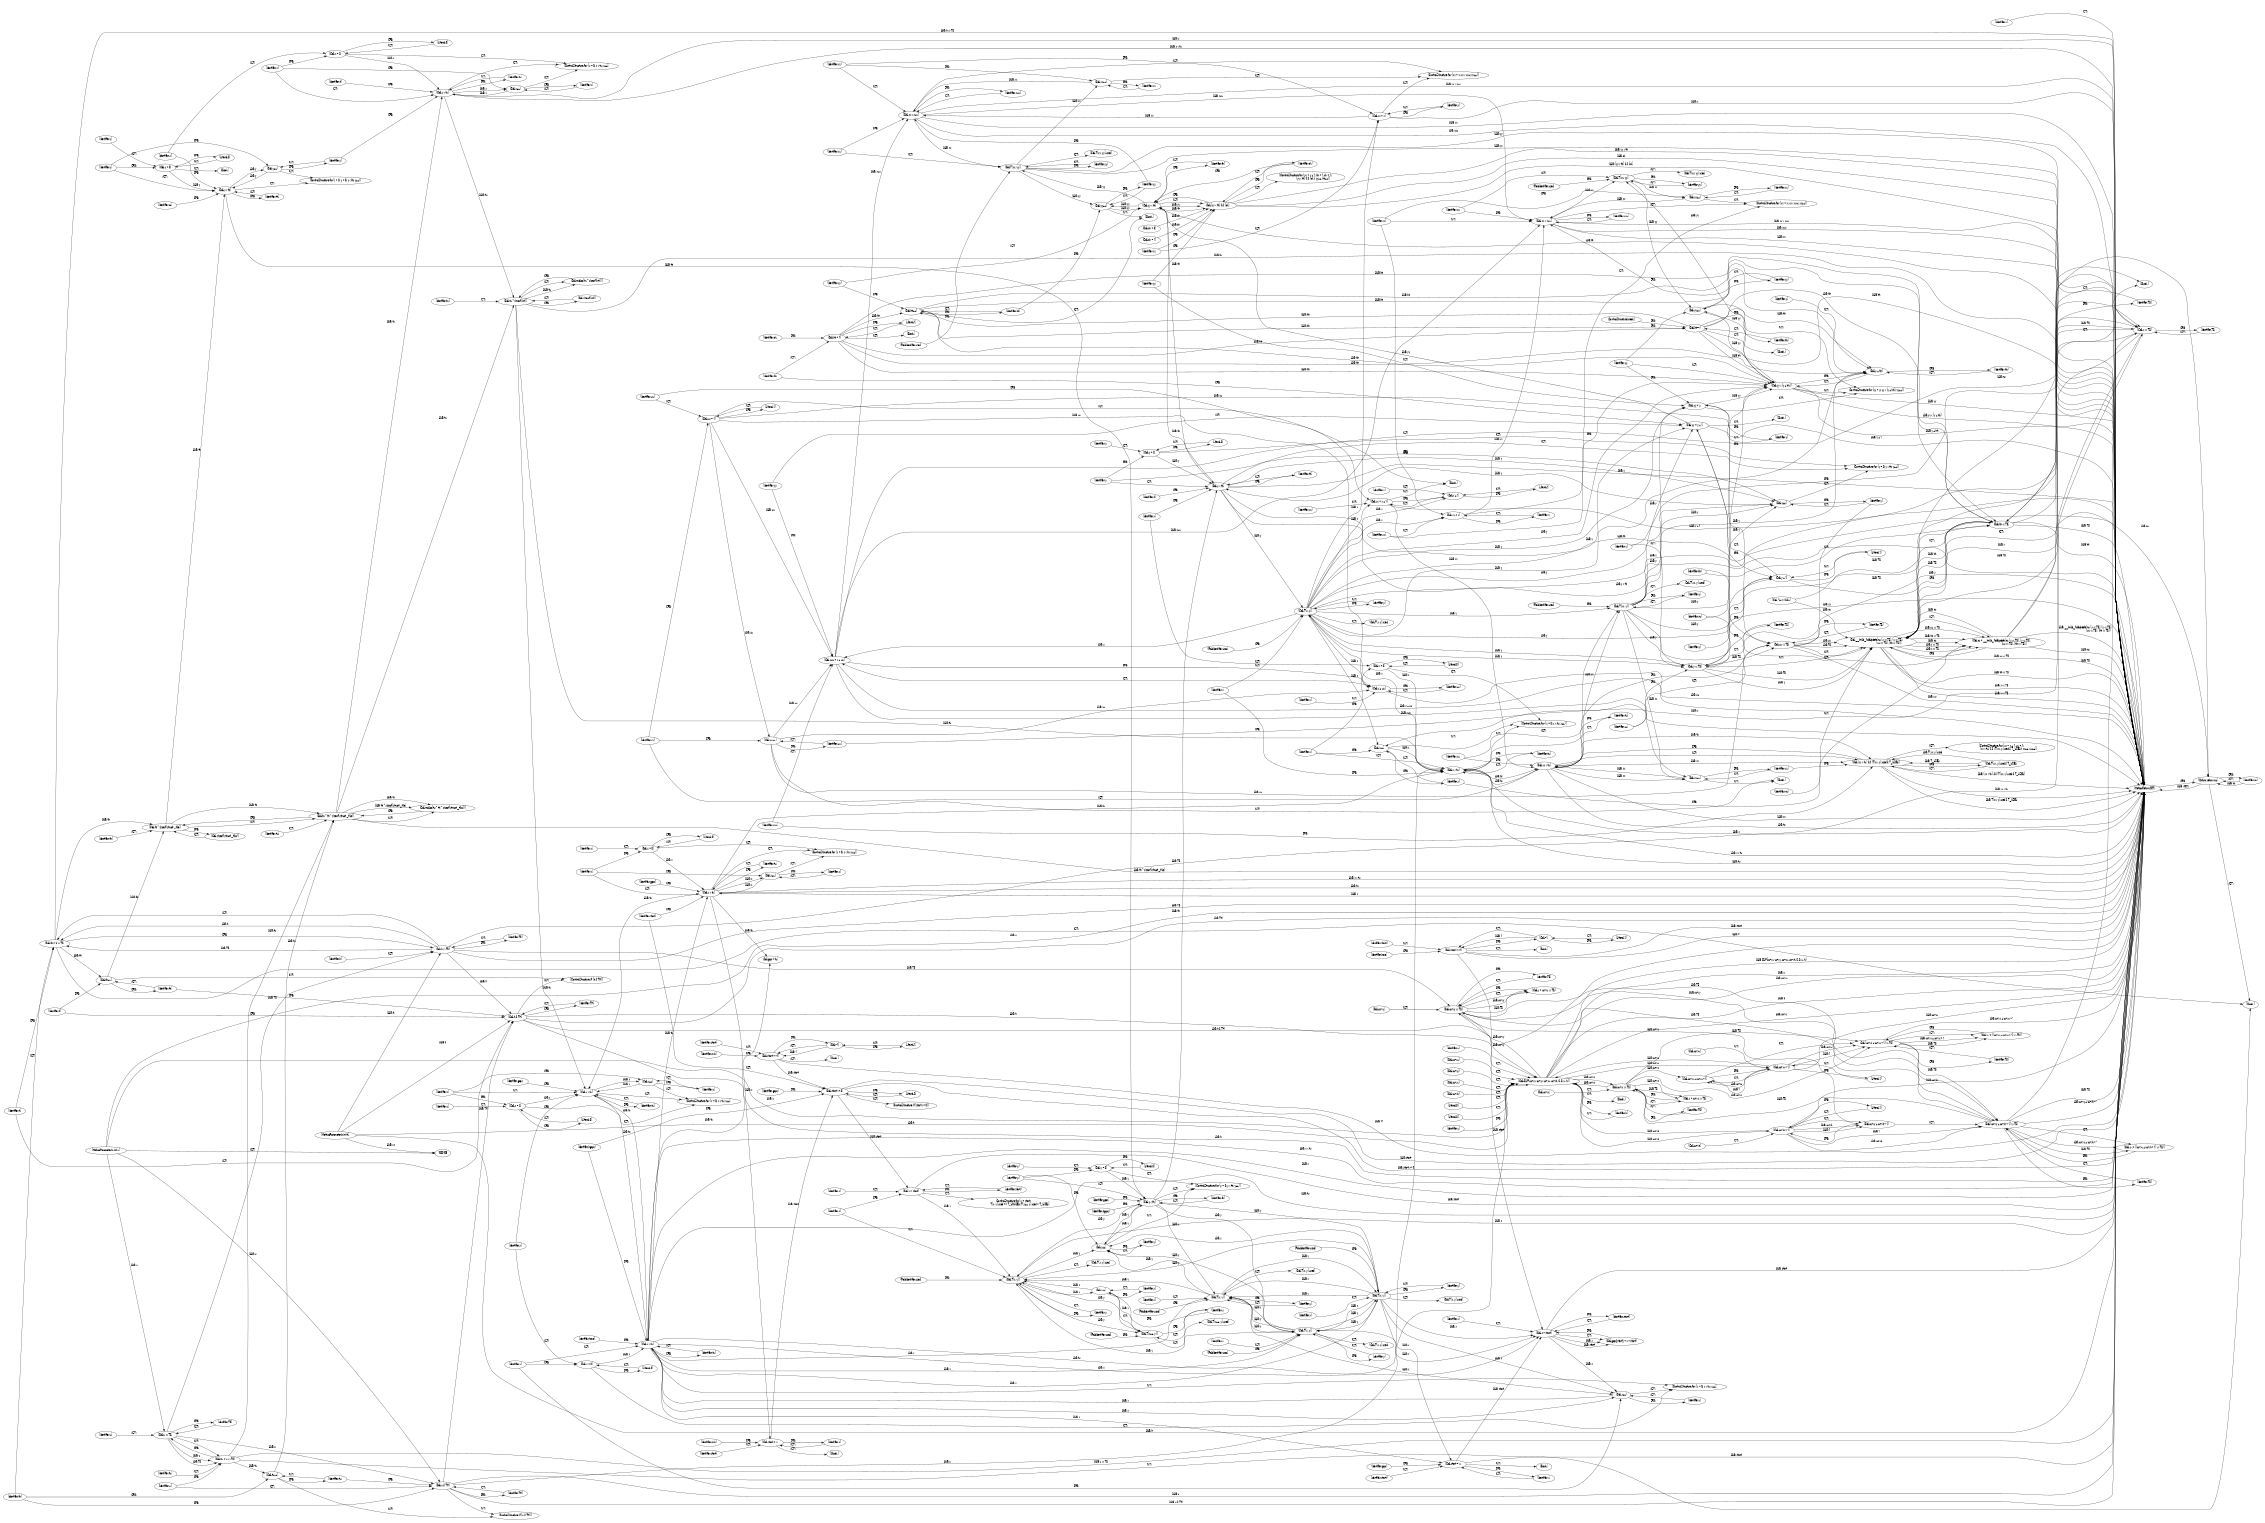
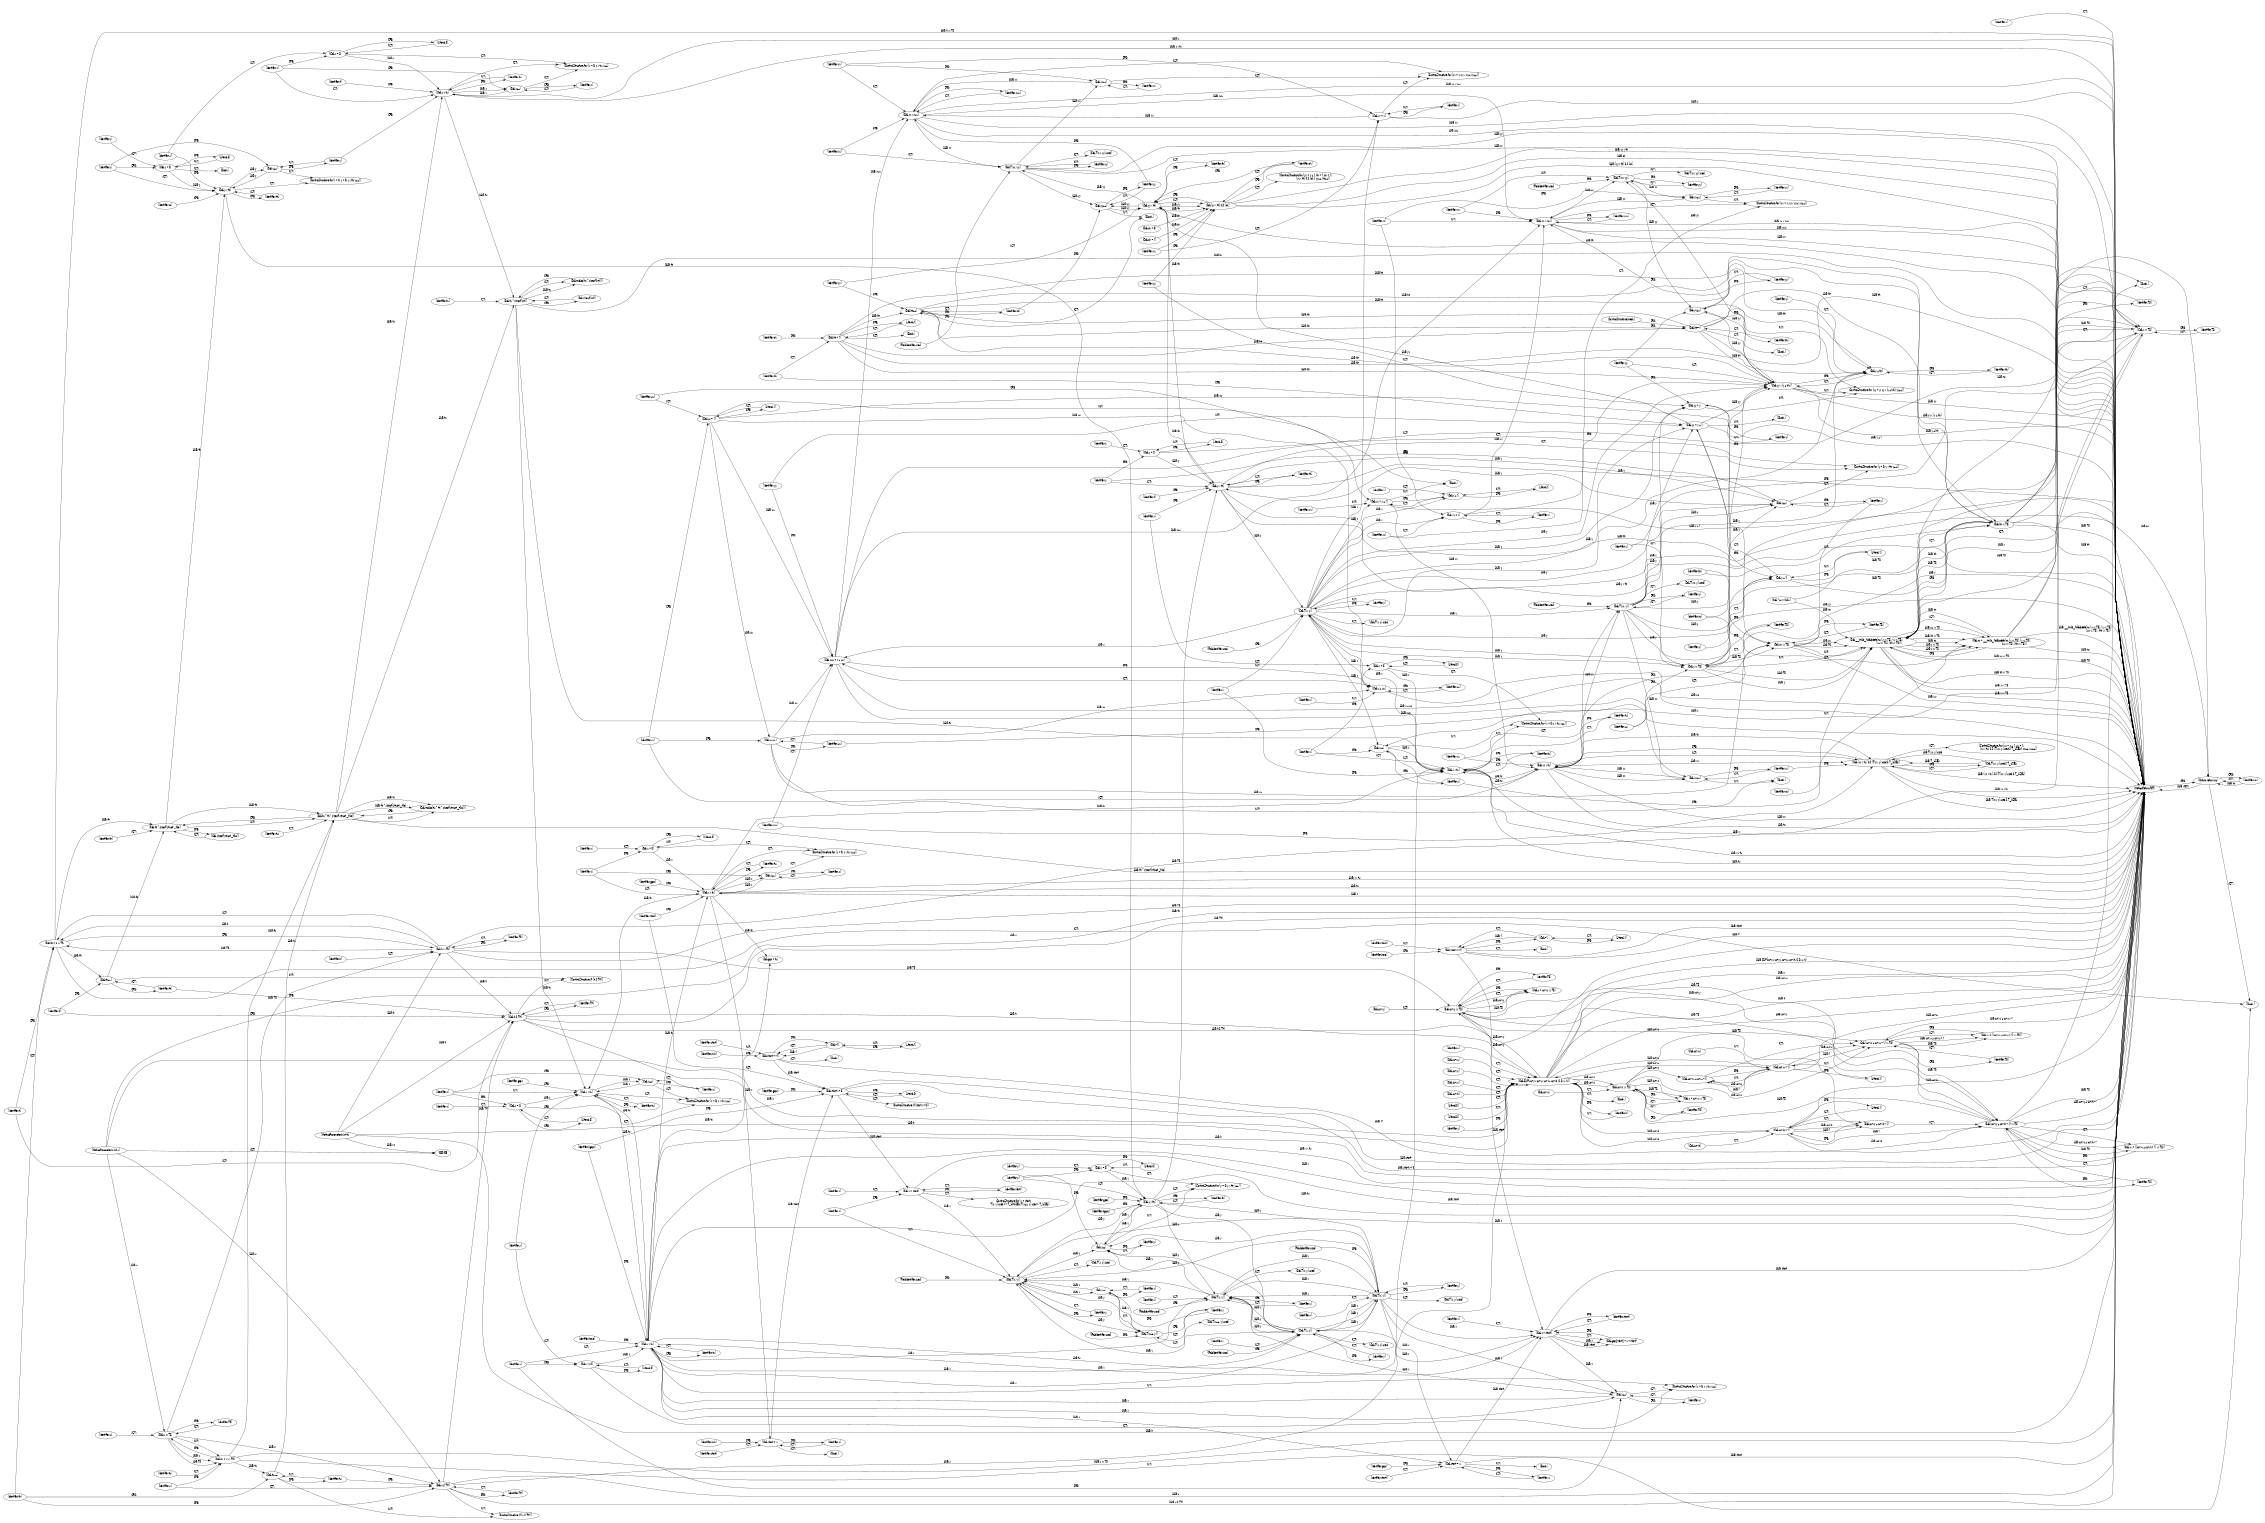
(1738, 399) -> (1737, 408)
